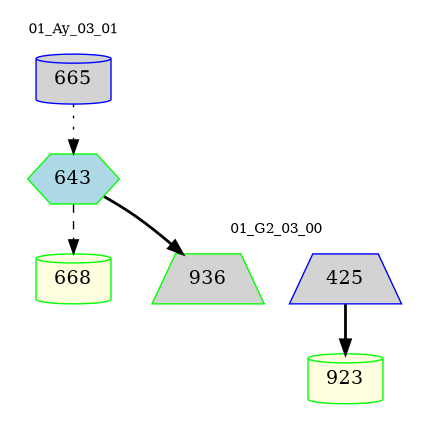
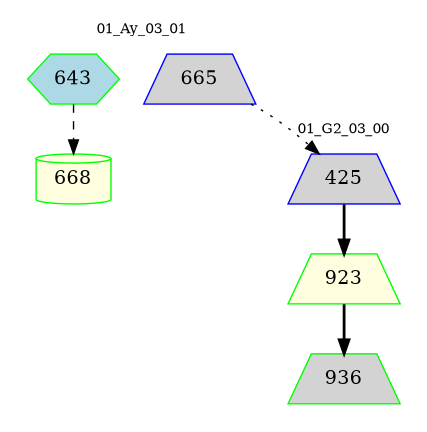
(74, 79) -> (200, 79)
(74, 122) -> (287, 127)
(151, 227) -> (344, 322)
(345, 379) -> (344, 279)
